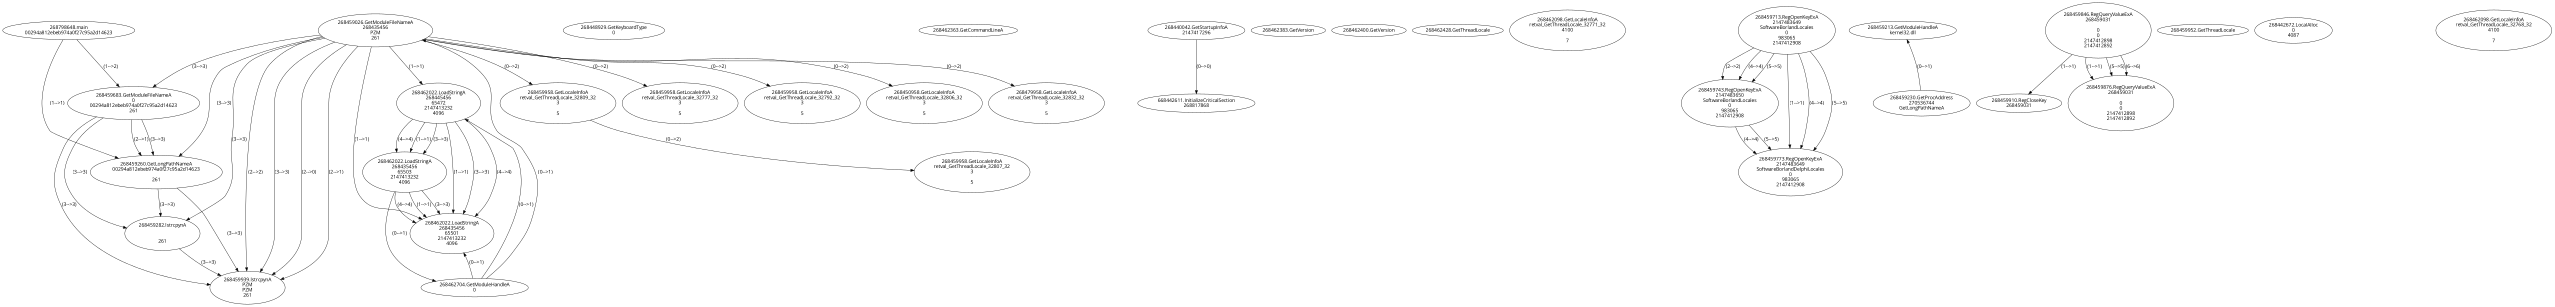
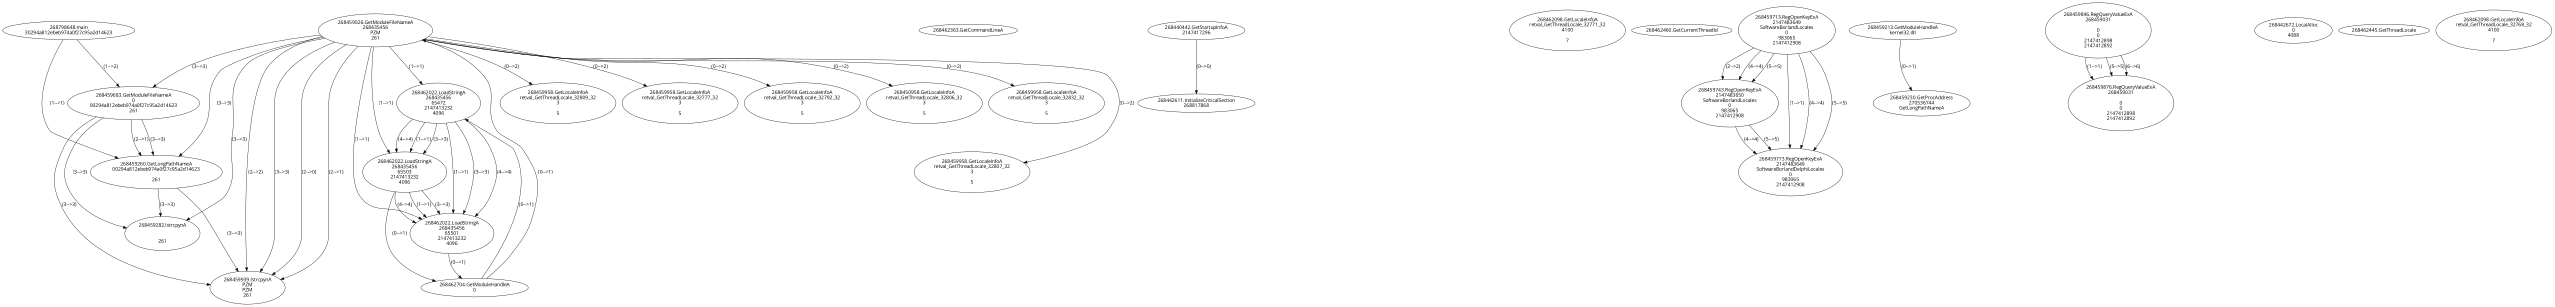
(69, 30) -> (69, 30)
(614, 30) -> none
(1196, 30) -> (1196, 30)
(1288, 30) -> none
(1369, 30) -> none
(1458, 30) -> none
none -> (1682, 30)
(2203, 30) -> none
(2293, 30) -> (2293, 30)
none -> (2384, 30)
(1917, 66) -> (1900, 65)
none -> (373, 100)
(439, 103) -> (439, 103)
(1046, 103) -> (1046, 103)
(1196, 103) -> (1196, 103)
(2019, 103) -> none
(749, 156) -> (840, 59)
(198, 263) -> none
(470, 267) -> (451, 266)
